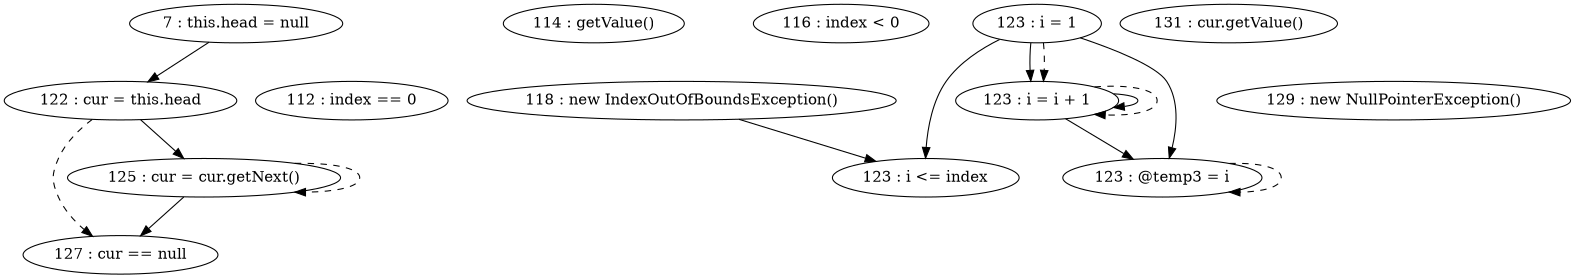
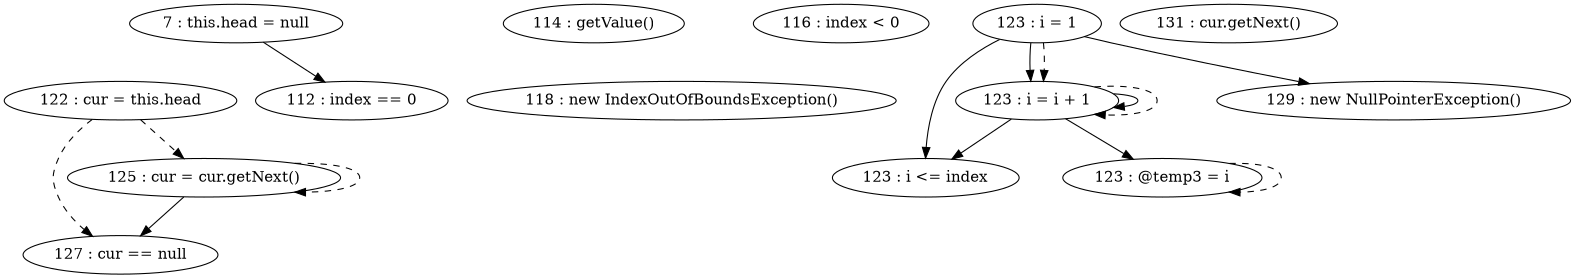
(1229, 24) -> (1229, 24)
(183, 59) -> (290, 59)
(1156, 71) -> (1191, 60)
(158, 136) -> (158, 136)
(802, 139) -> (986, 136)
